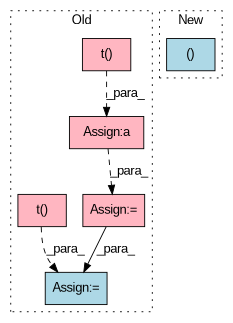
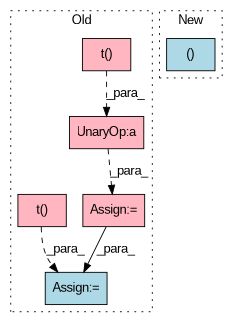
(107, 133) -> (107, 133)
